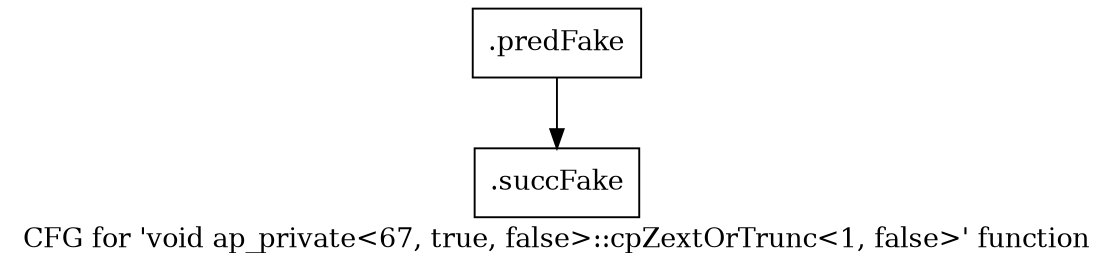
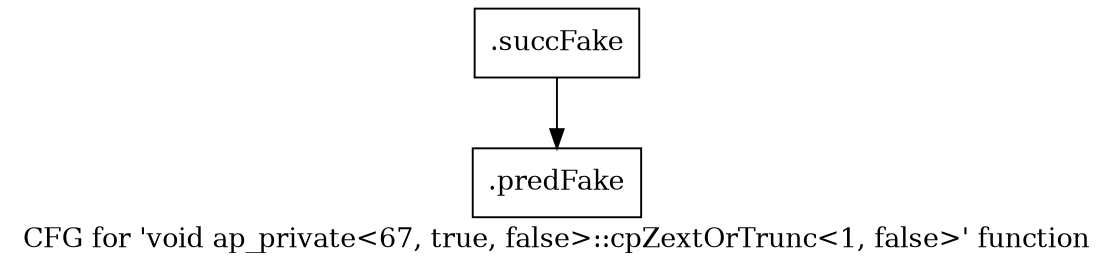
(557, 103) -> (557, 103)
